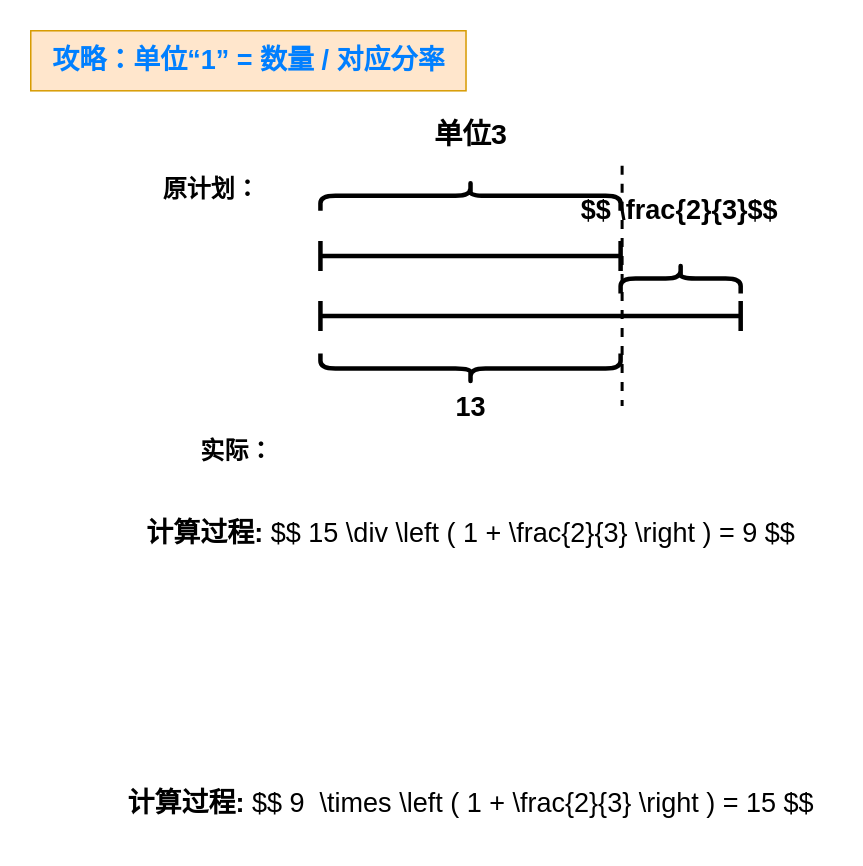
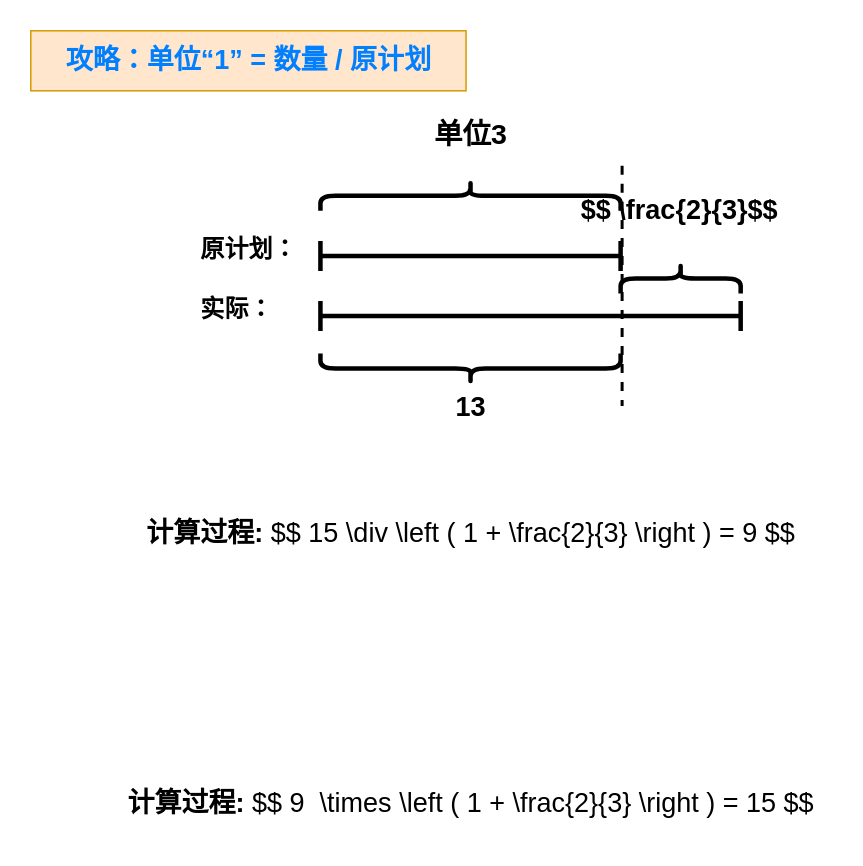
(249, 61) -> (249, 61)
(211, 188) -> (248, 248)
(236, 451) -> (236, 308)
